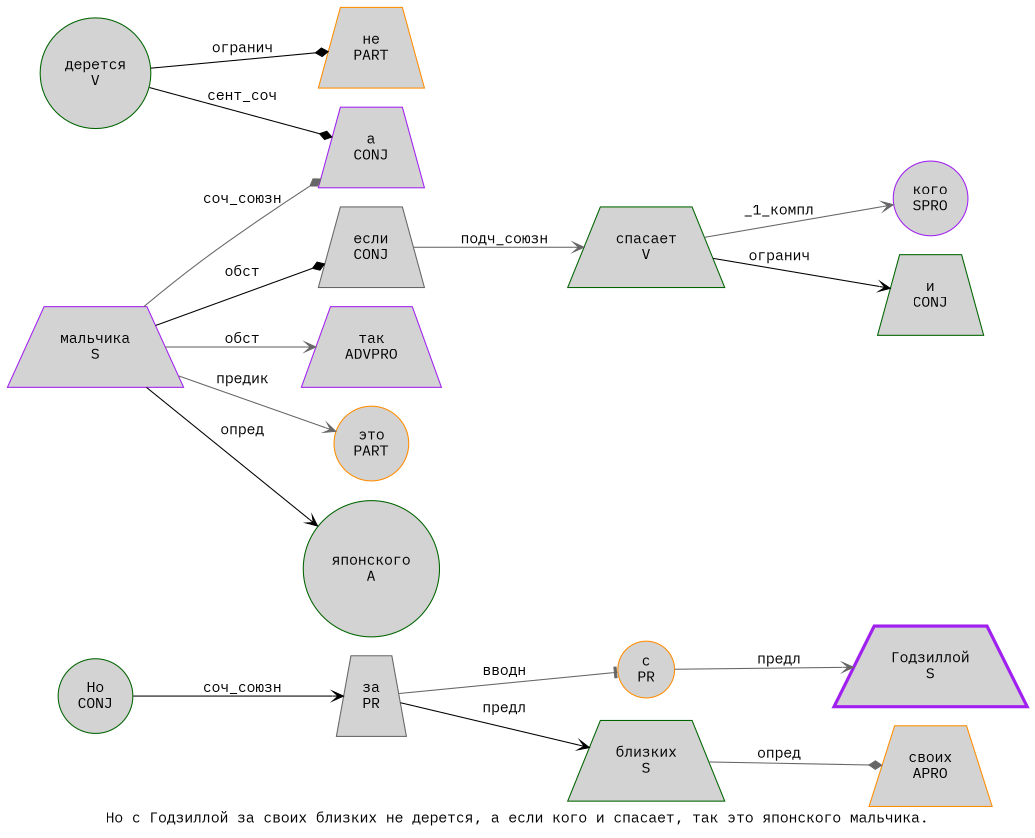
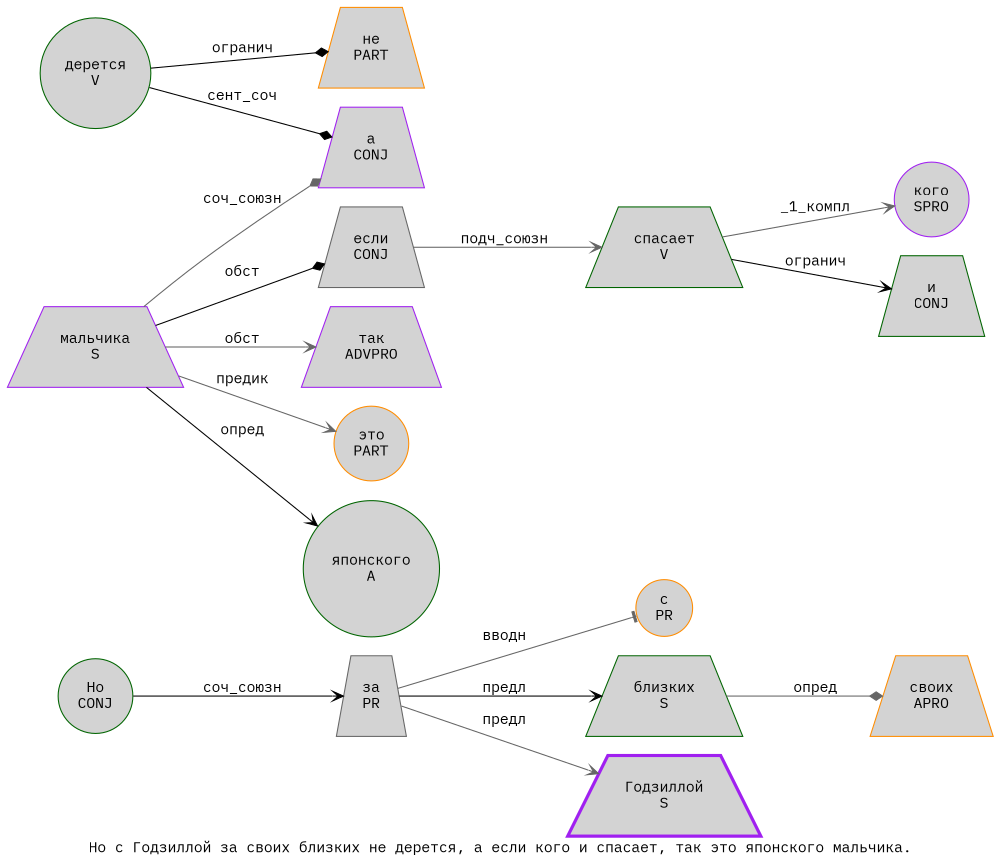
(759, 668) -> (495, 738)
